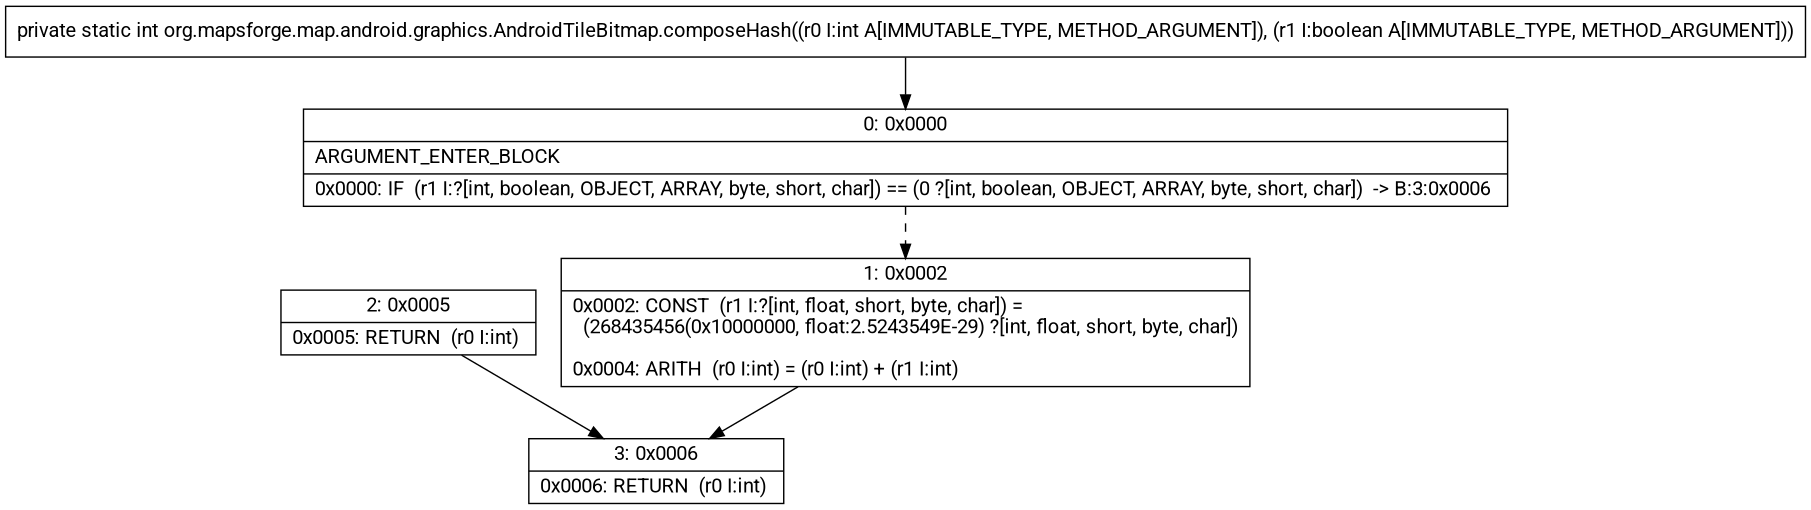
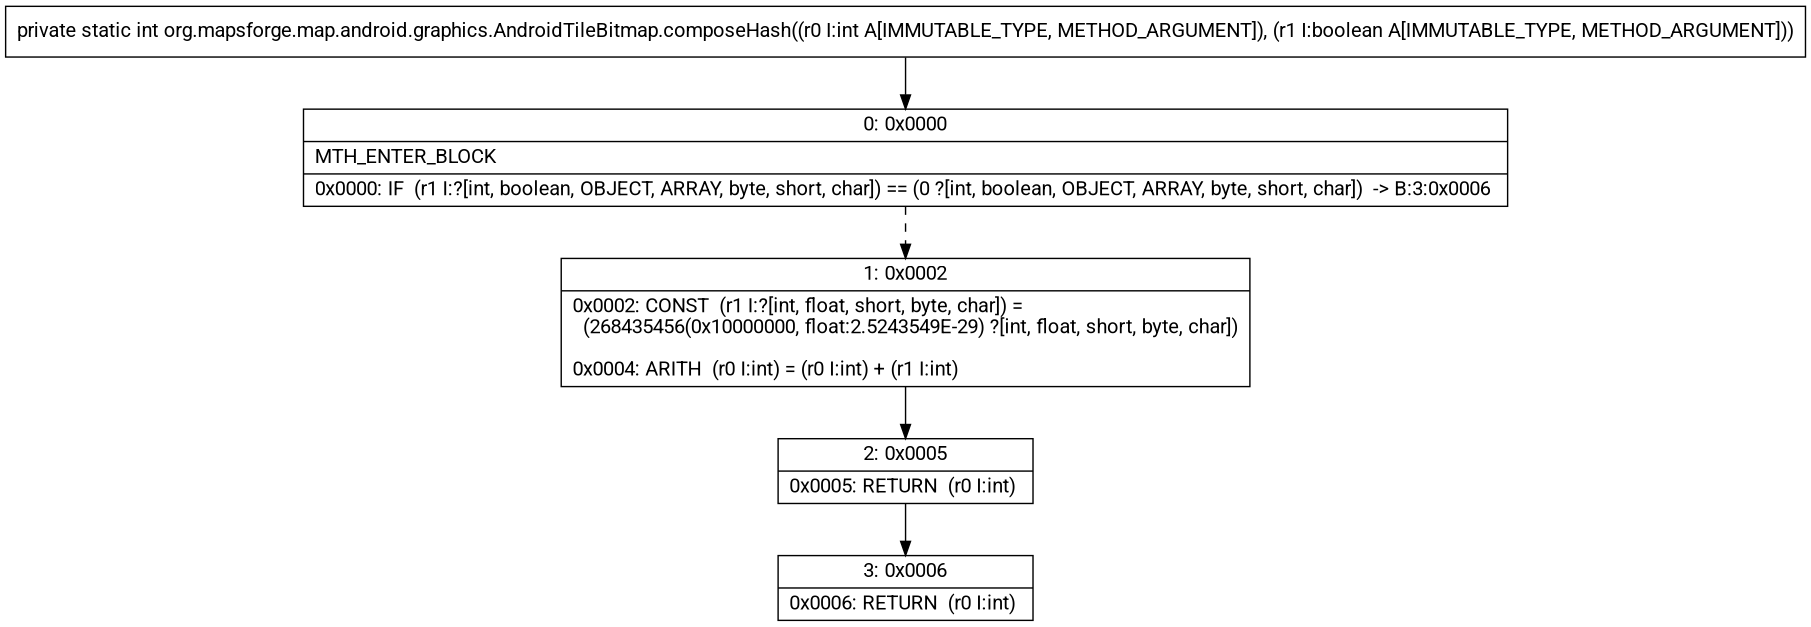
(438, 157) -> (406, 157)
(760, 409) -> (906, 406)
